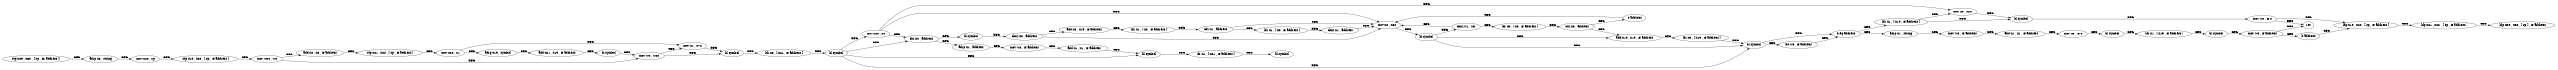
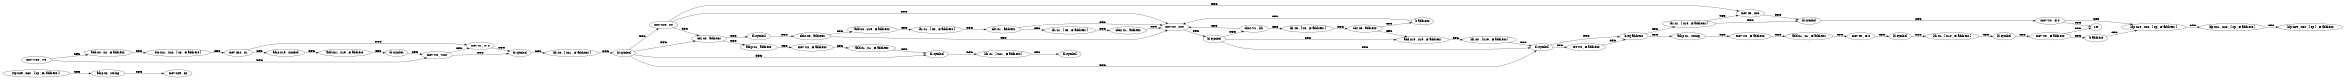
(206, 59) -> none
